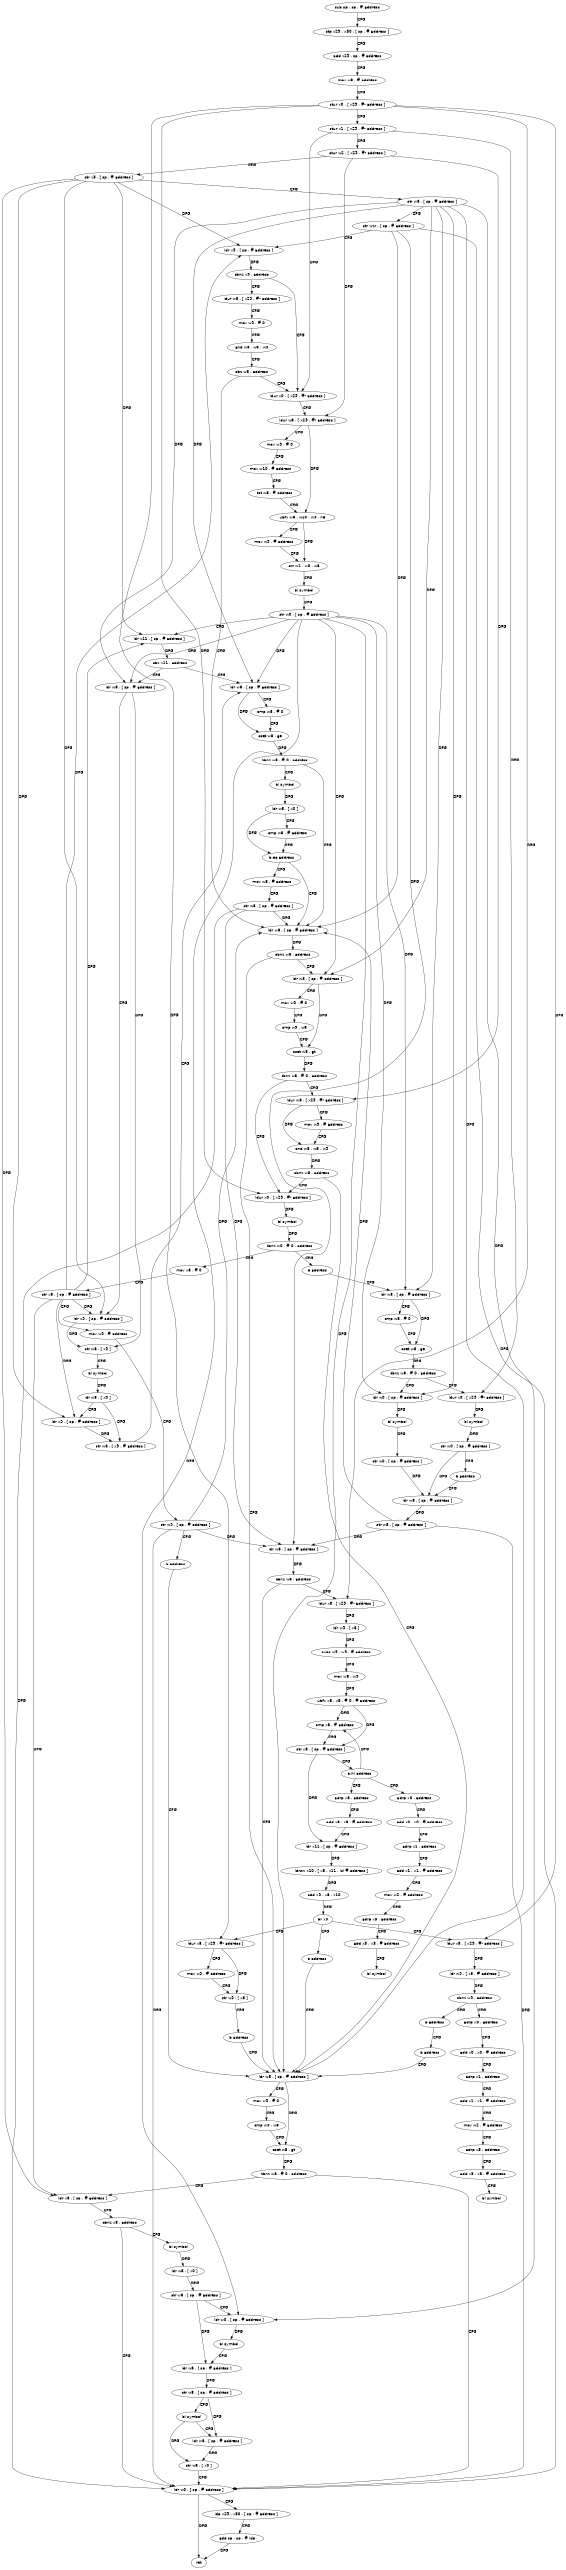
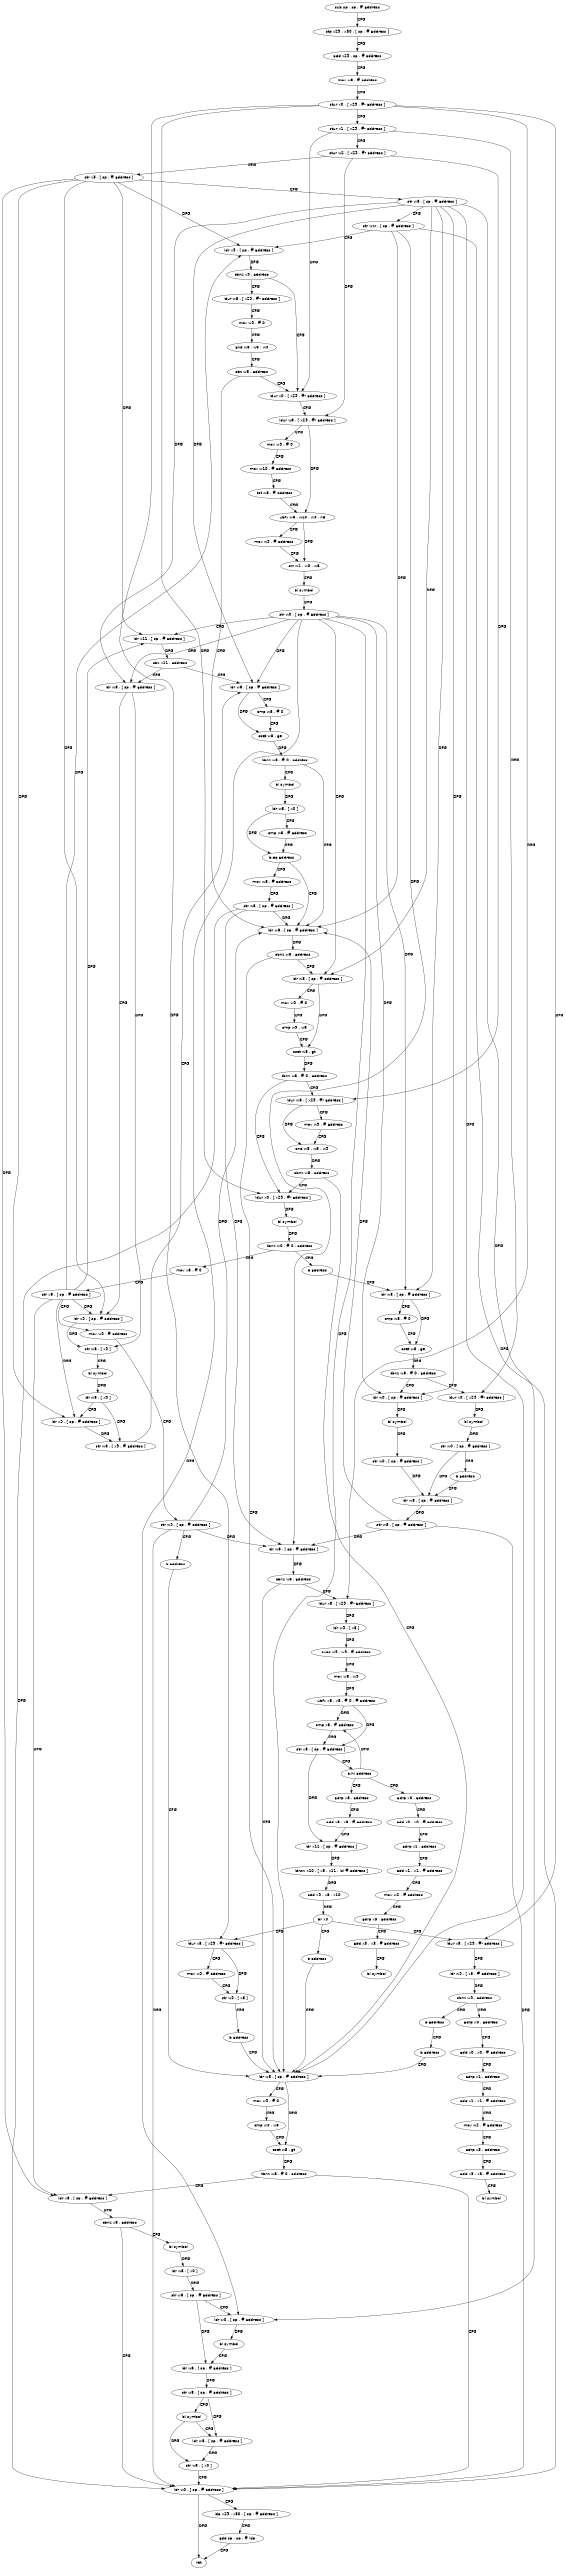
(350, 1665) -> (350, 1665)
(108, 2211) -> (108, 2211)
